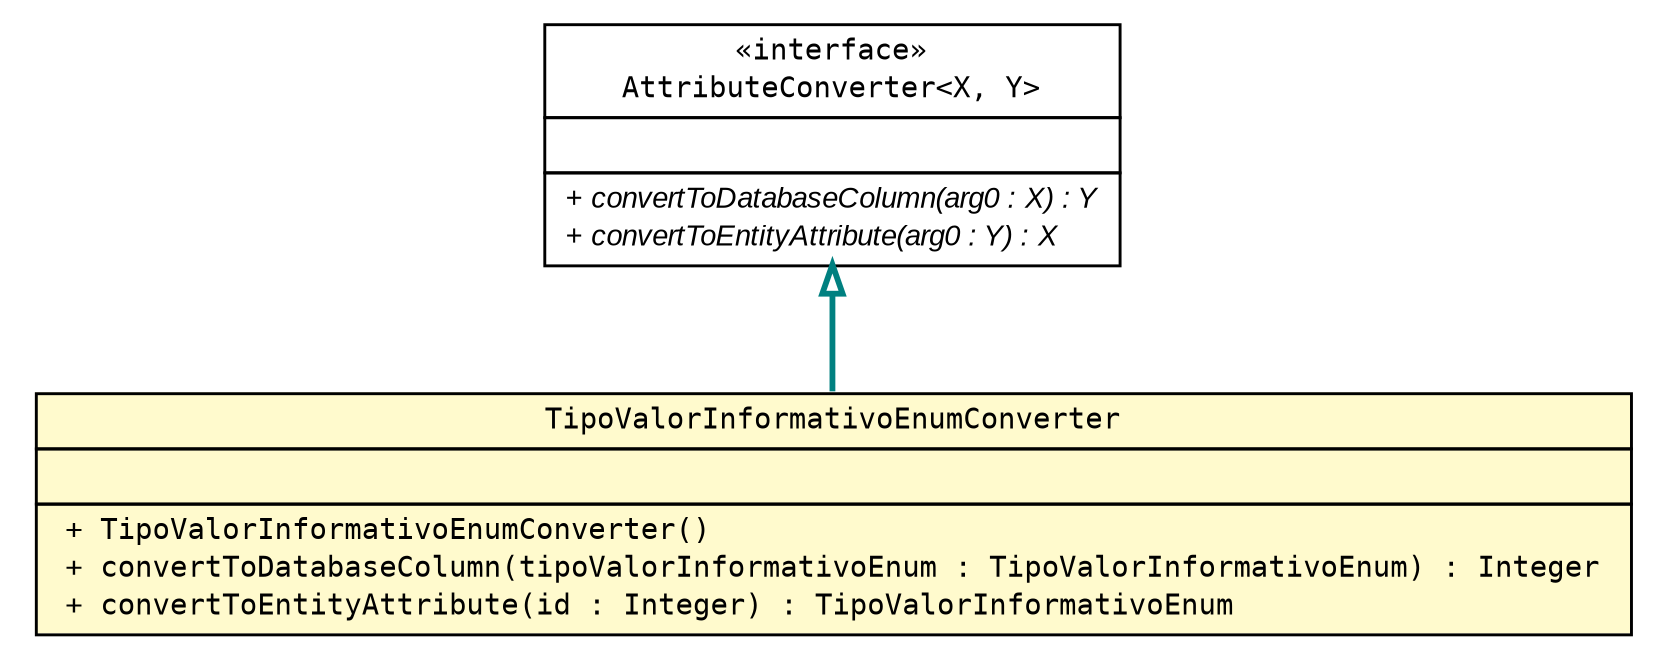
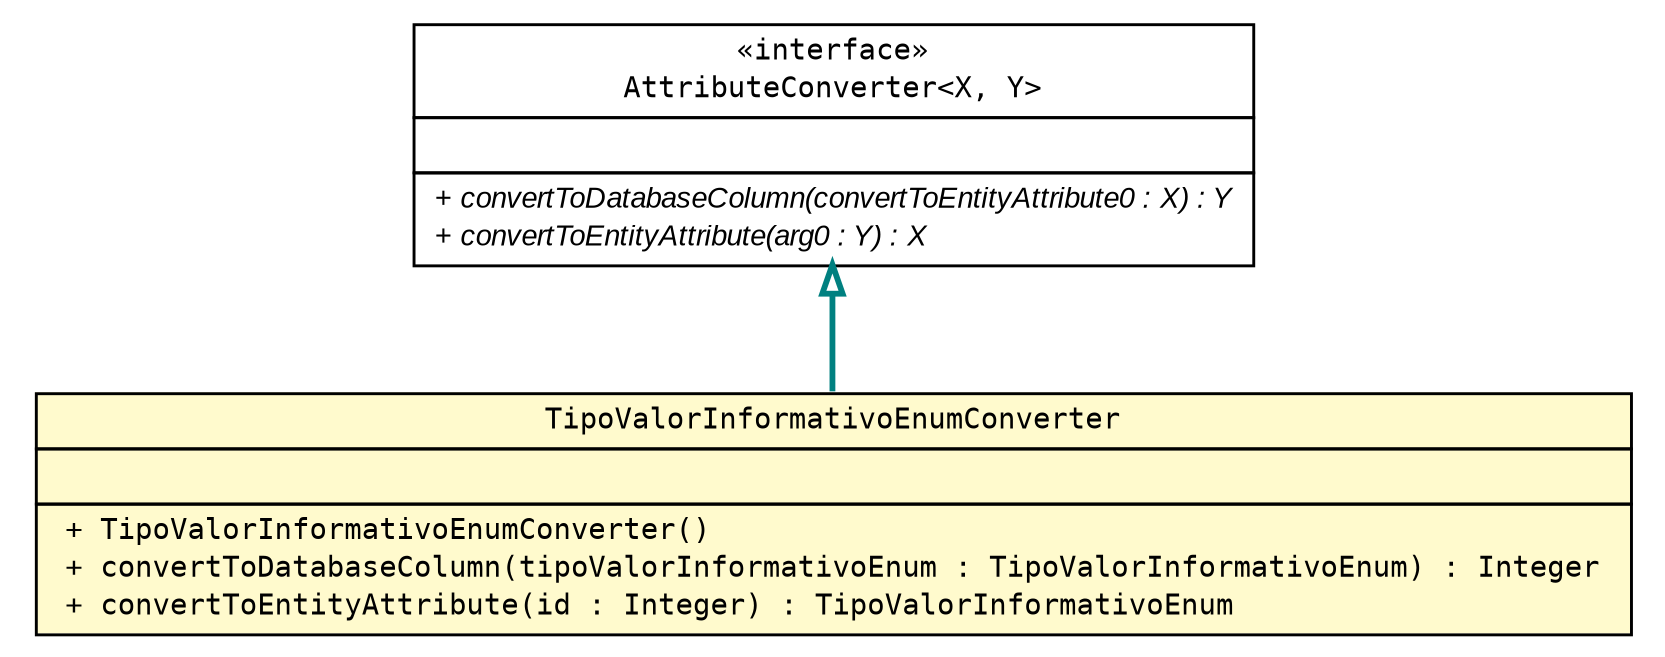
(832, 199) -> (834, 199)
